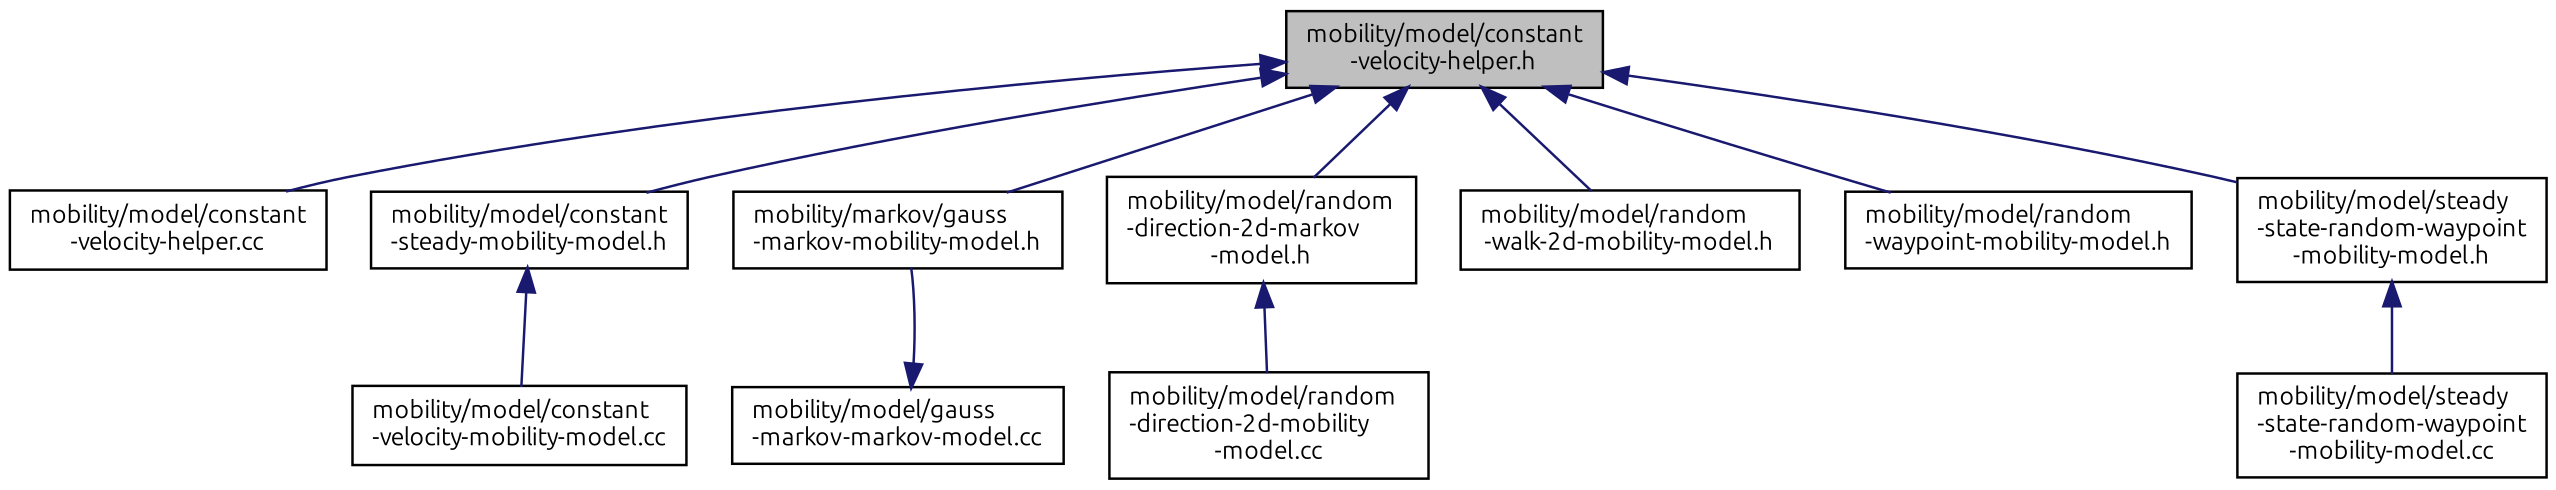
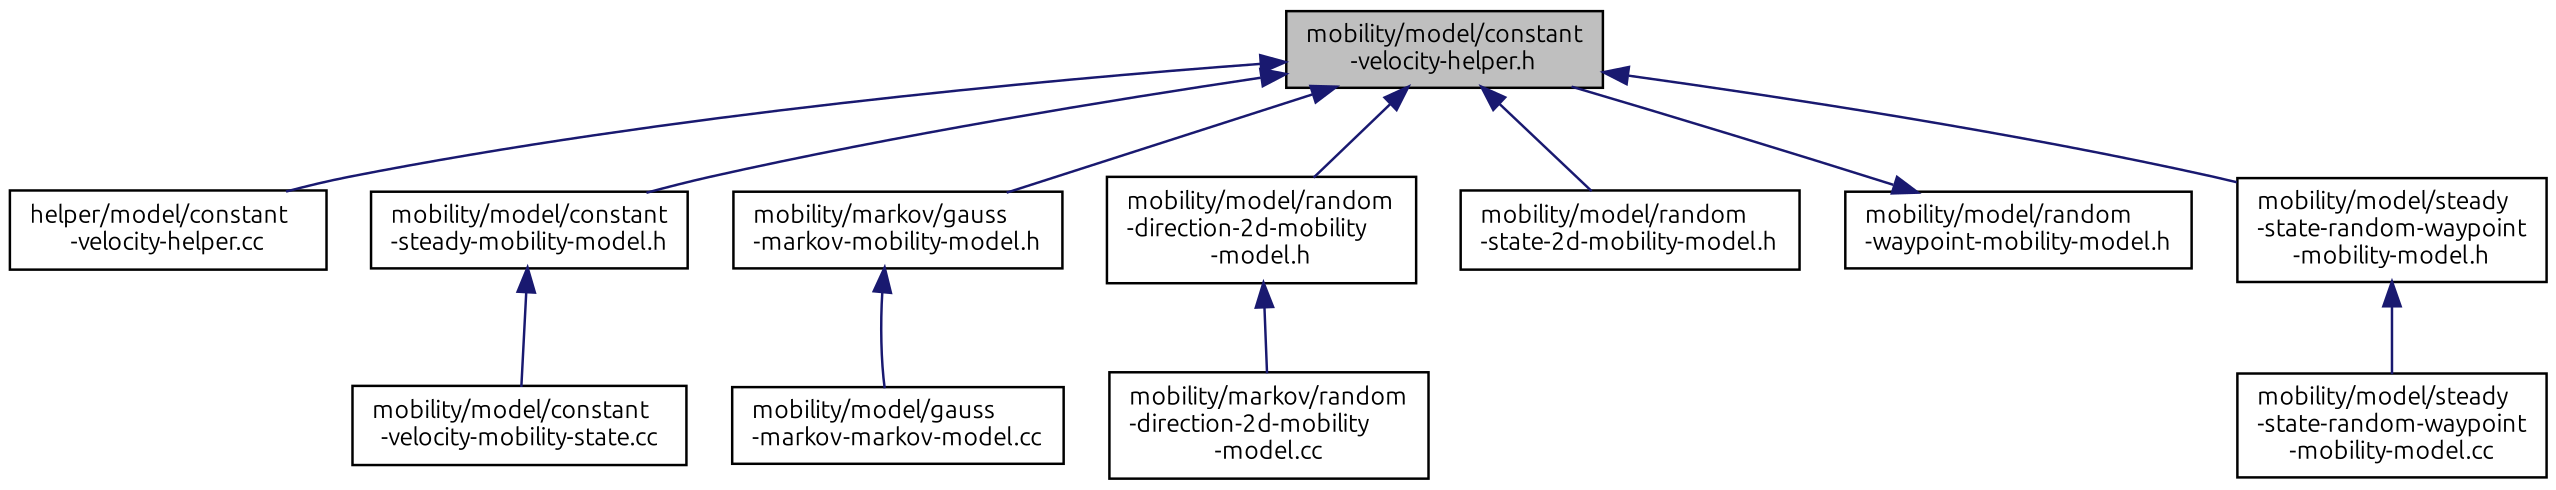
(1730, 144) -> (1733, 135)
(168, 230) -> (168, 230)
(1262, 230) -> (1262, 230)
(1630, 230) -> (1630, 230)
(914, 315) -> (881, 340)
(519, 425) -> (519, 425)
(1269, 425) -> (1269, 425)
